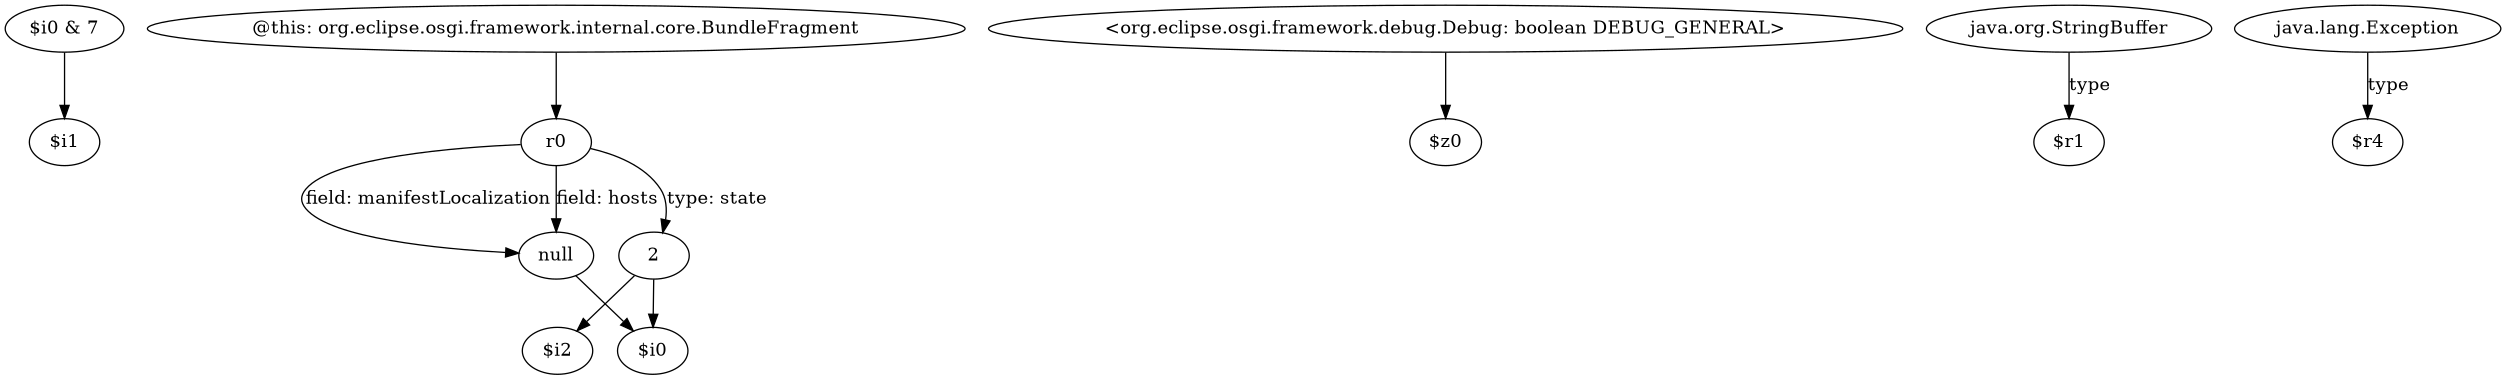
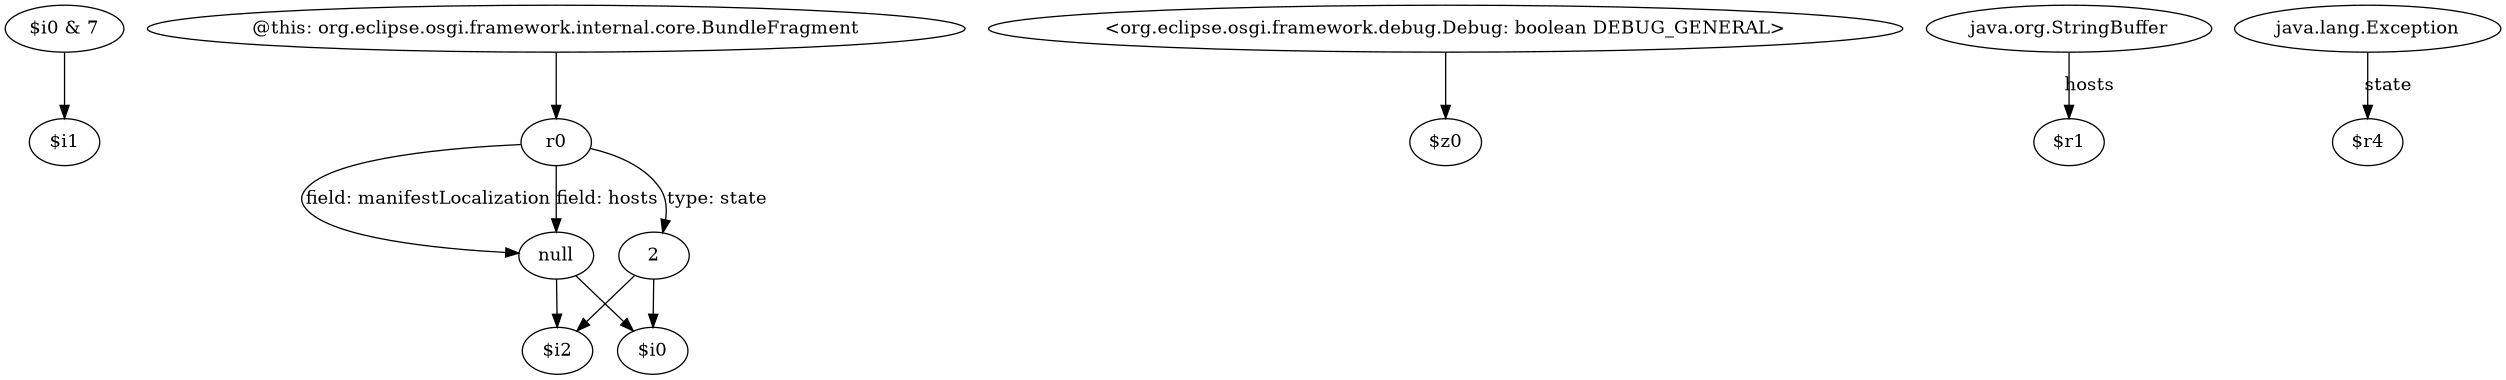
(2090, 85) -> (2090, 85)
(2389, 85) -> (2389, 85)
none -> (557, 297)
